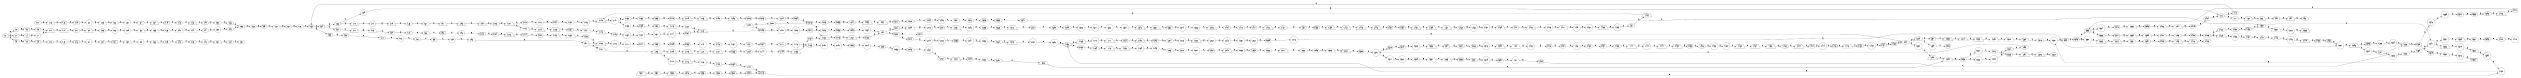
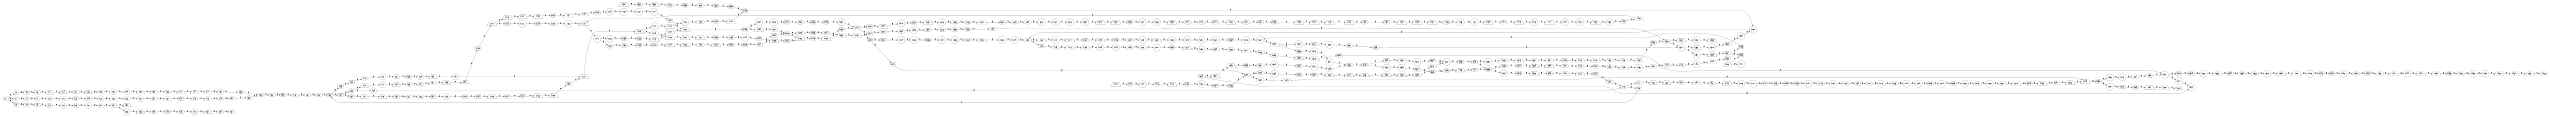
(756, 28) -> (751, 30)
(43, 34) -> (43, 99)
(1925, 39) -> (1306, 75)
(2493, 39) -> (1734, 60)
(134, 42) -> (120, 109)
(592, 44) -> (1719, 83)
(1791, 46) -> none
(1408, 59) -> (1696, 93)
